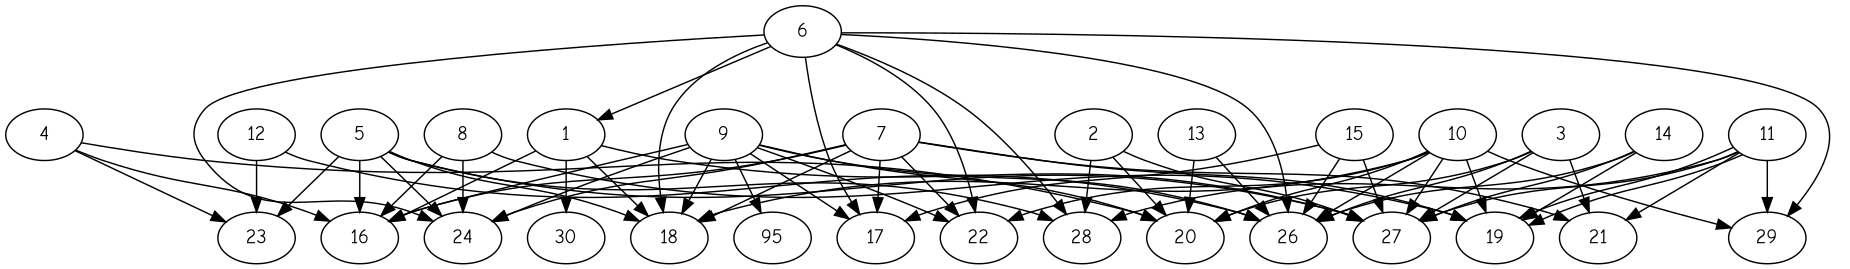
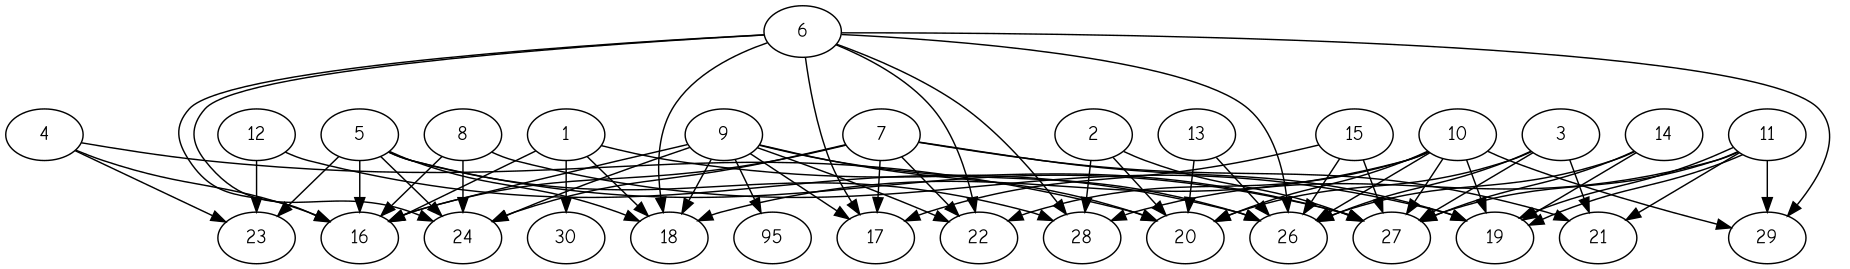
(679, 85) -> (187, 112)
(782, 183) -> none
